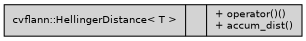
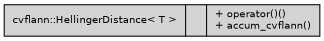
(254, 26) -> (263, 26)
